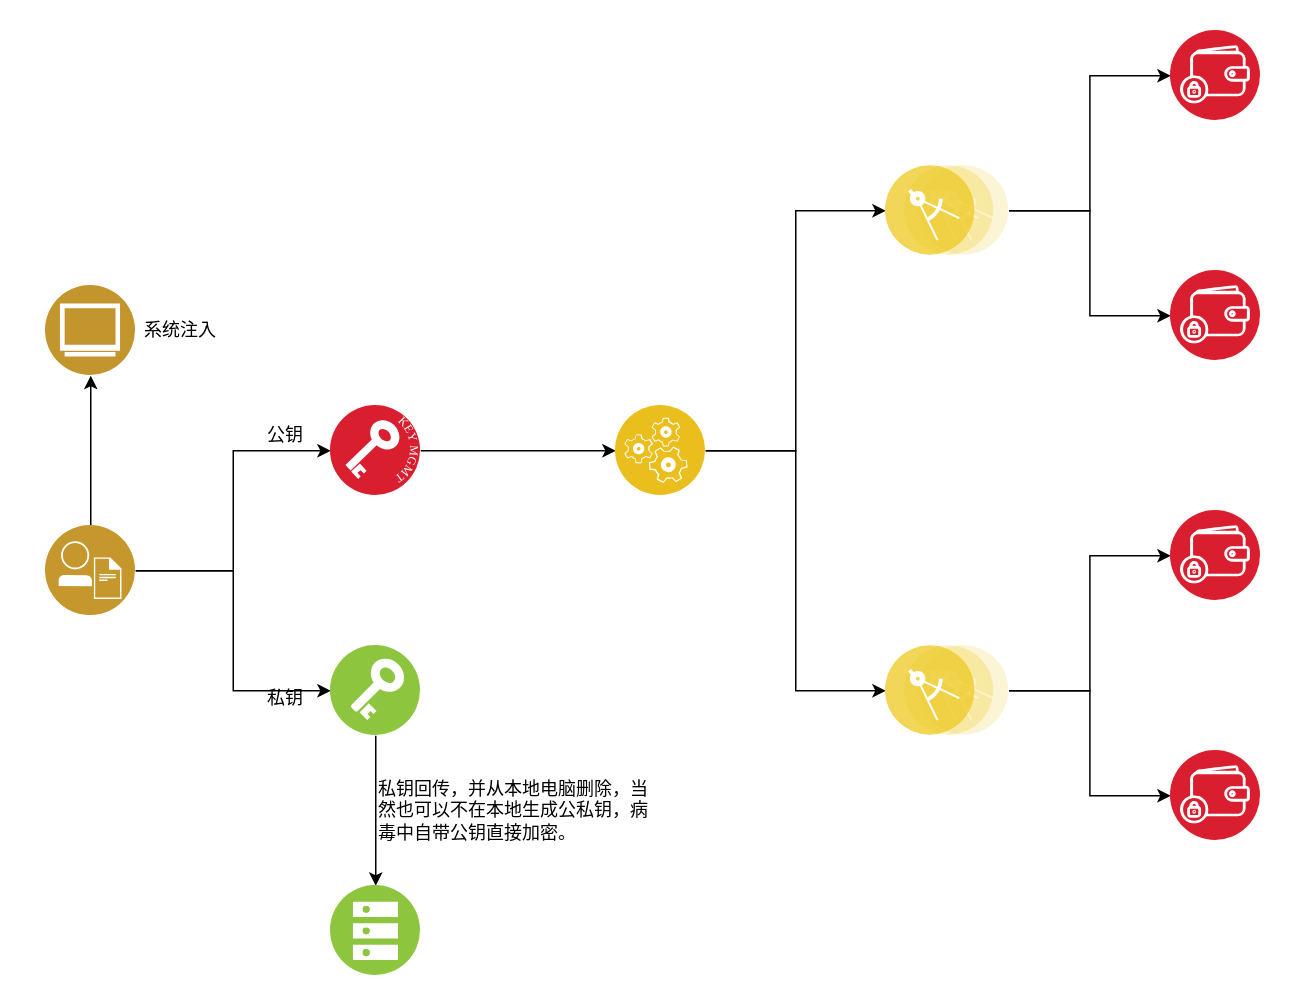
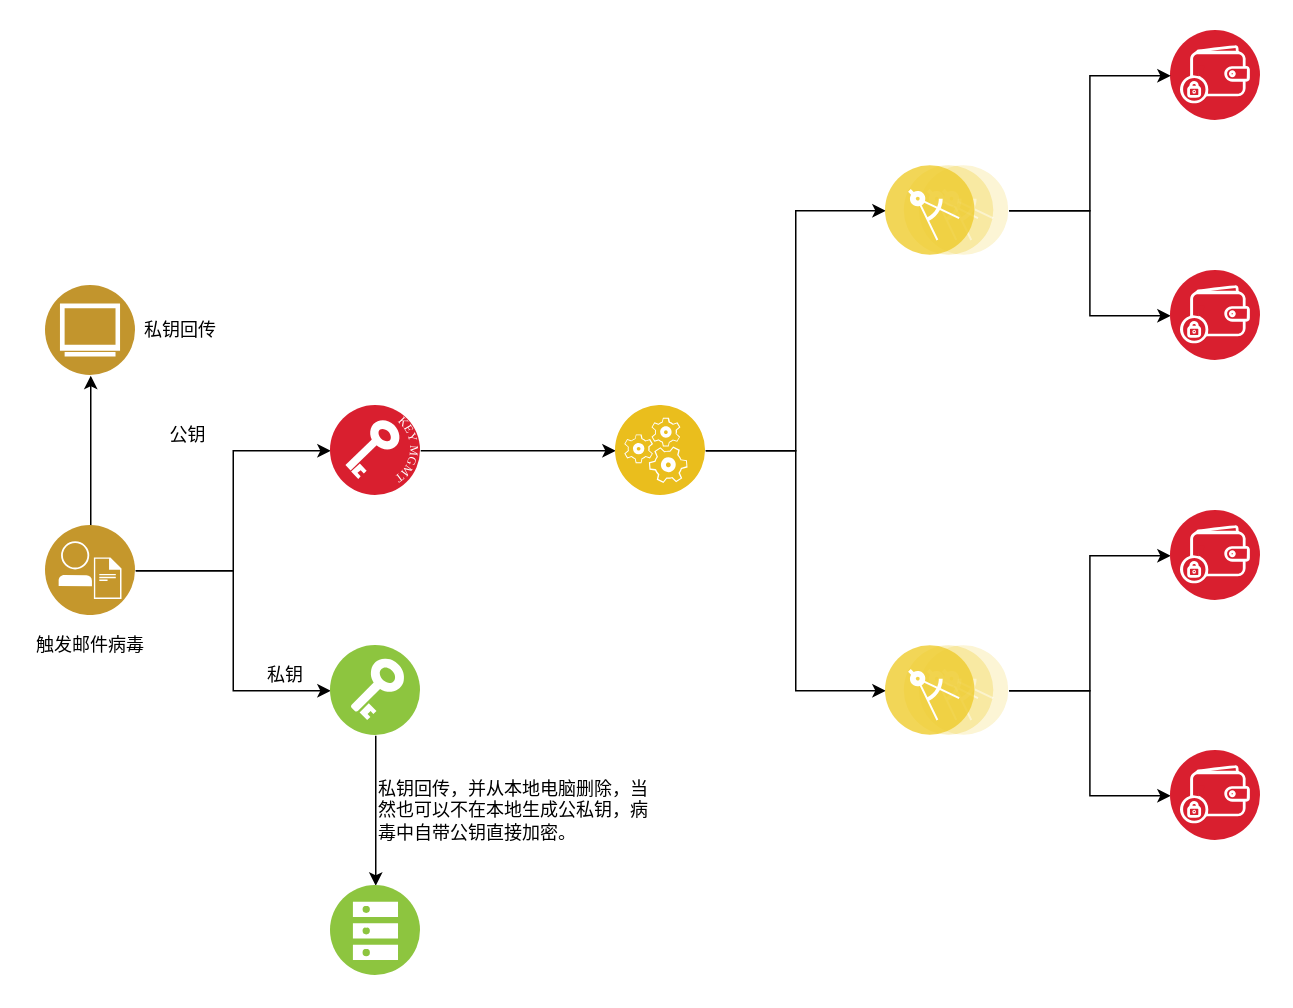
(181, 331) -> (181, 331)
(286, 436) -> (188, 436)
none -> (91, 646)
(286, 698) -> (286, 676)
